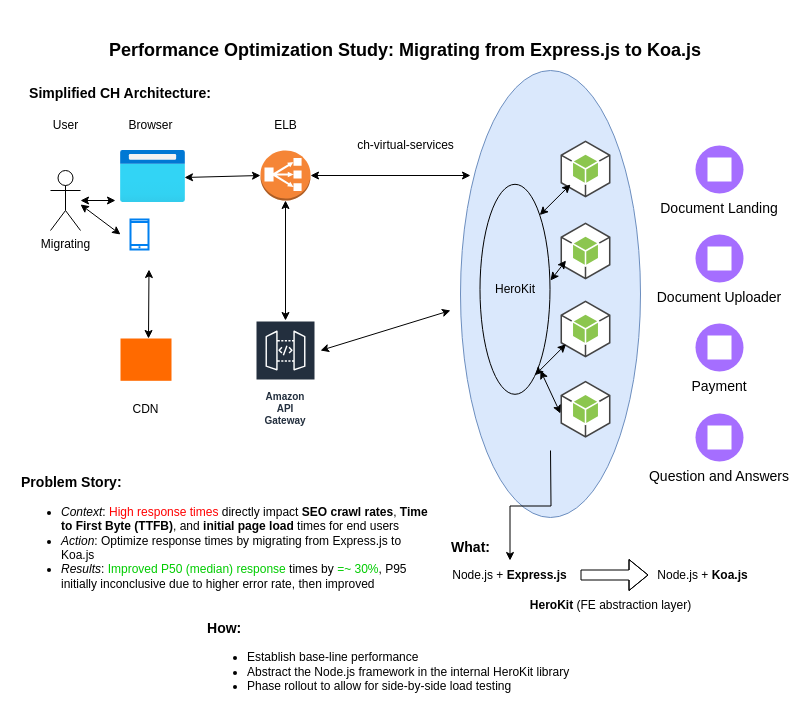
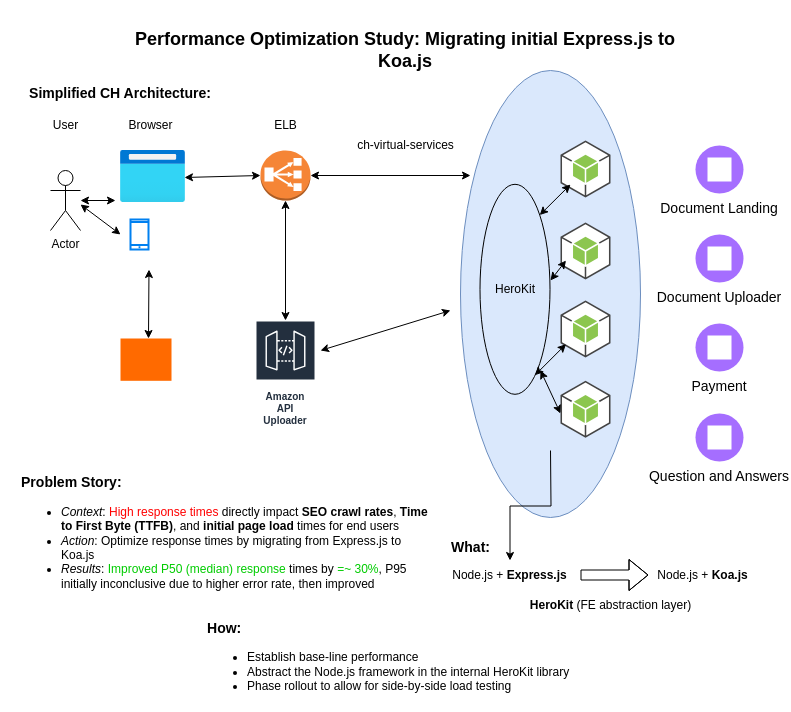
(406, 51) -> (406, 51)
(66, 245) -> (66, 245)
(146, 409) -> none
(286, 415) -> (286, 415)
